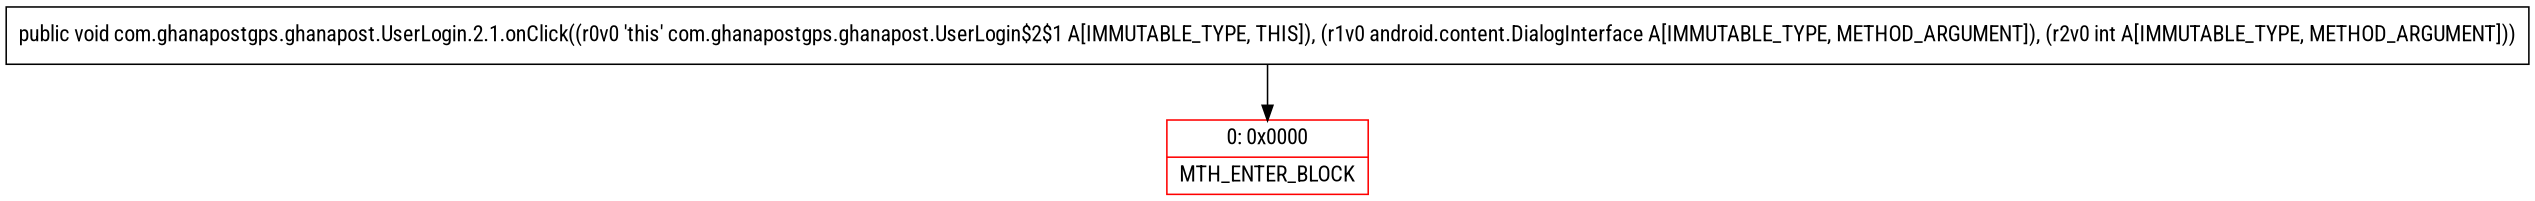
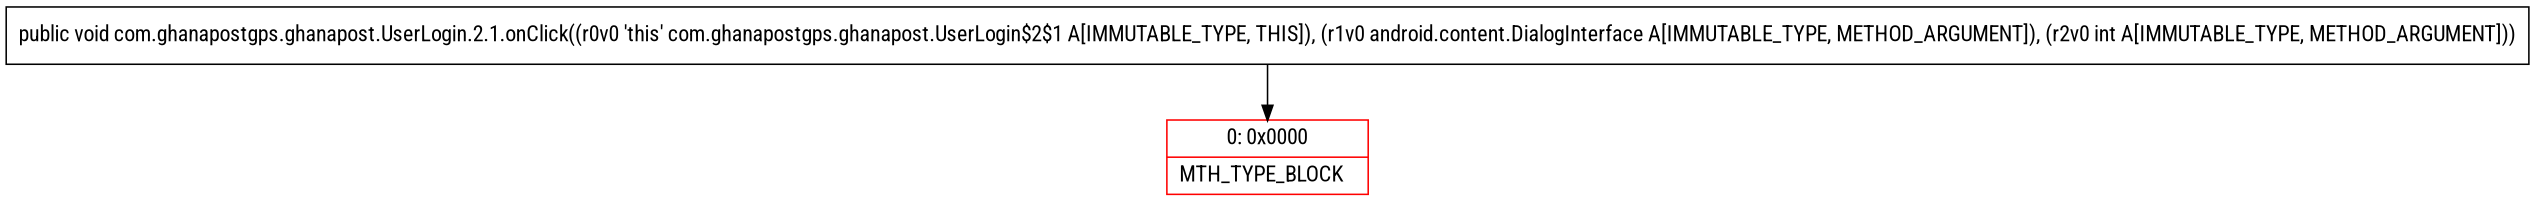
(1268, 175) -> (1261, 175)
